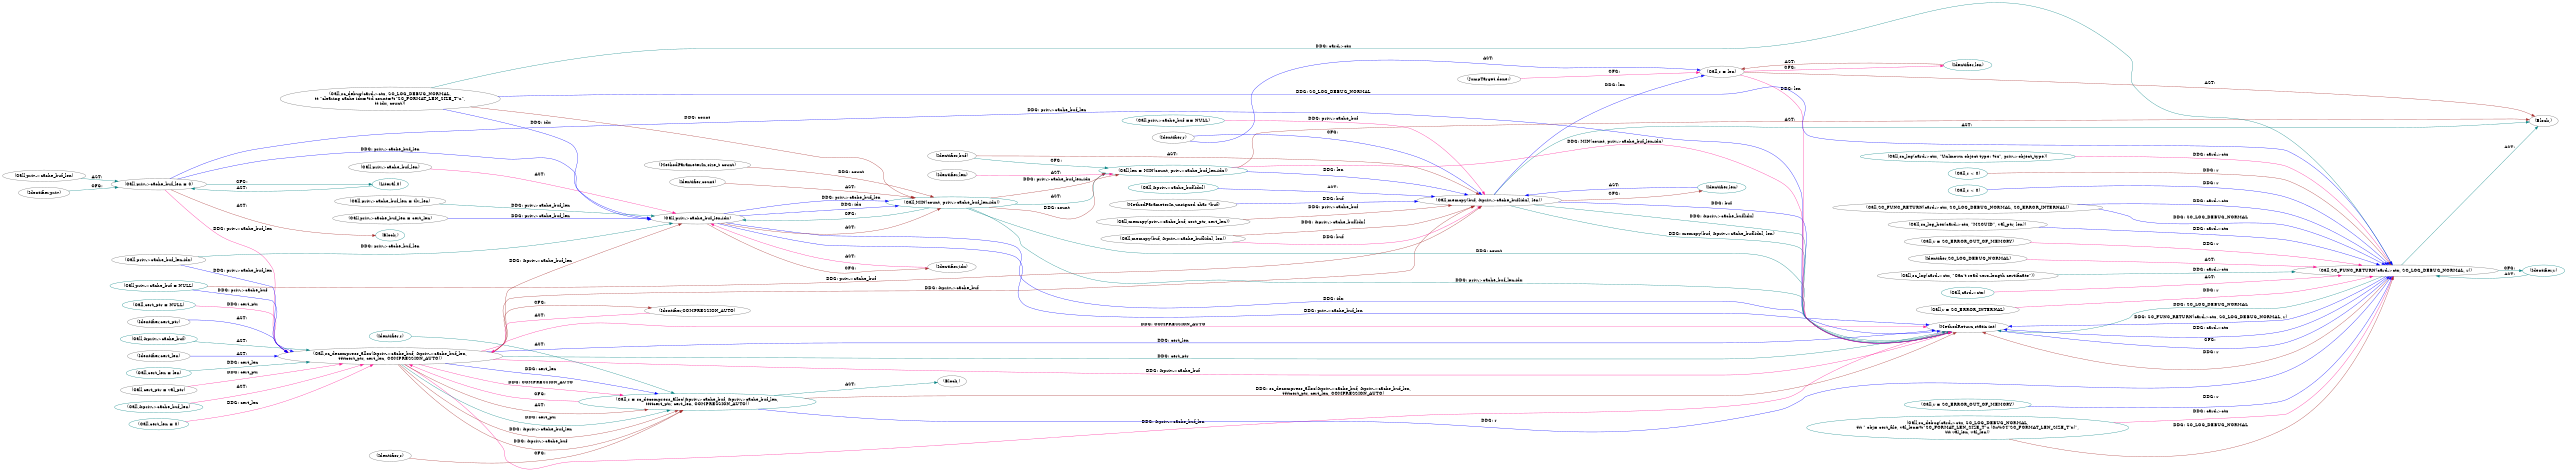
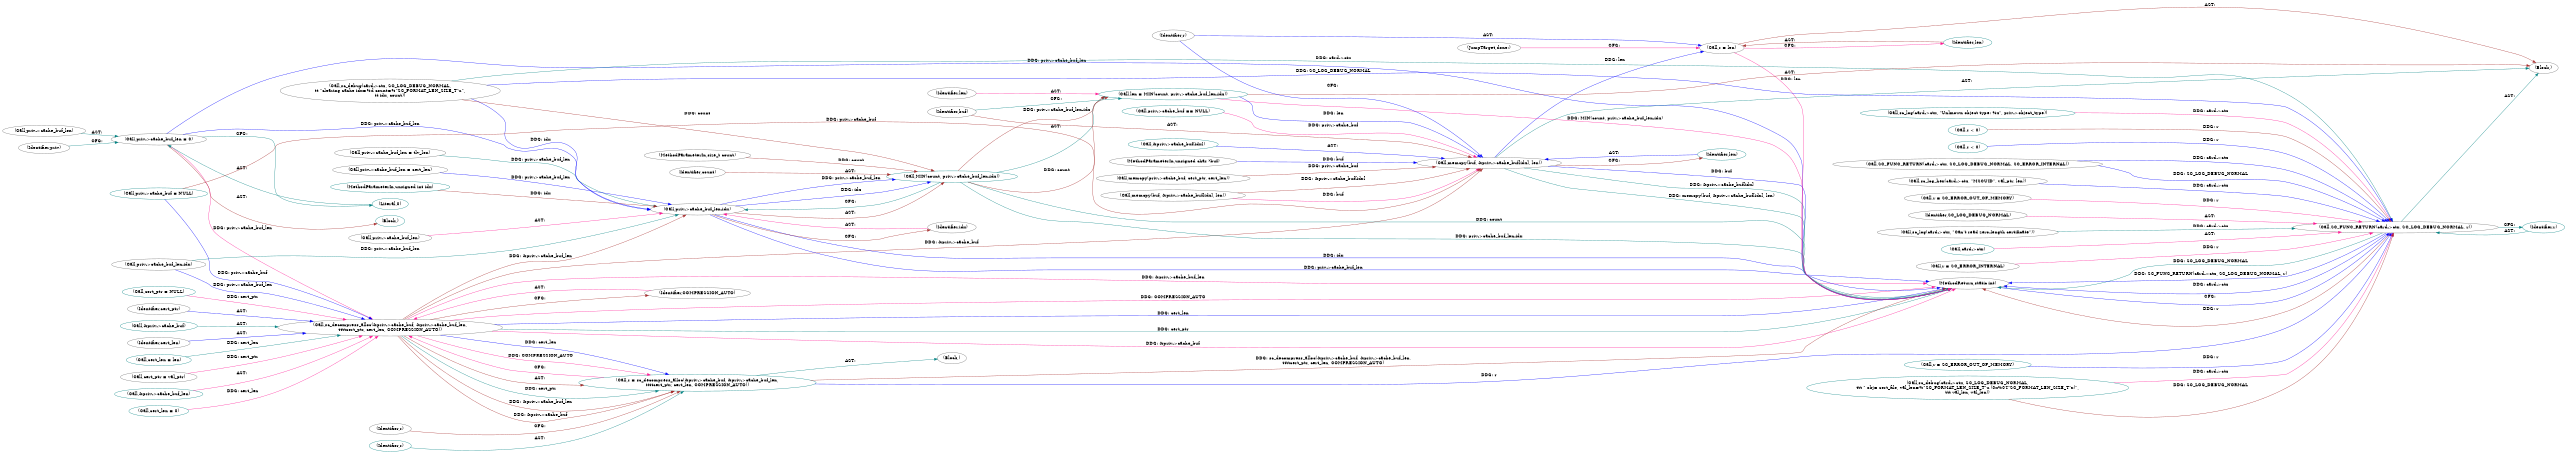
none -> (390, 187)
